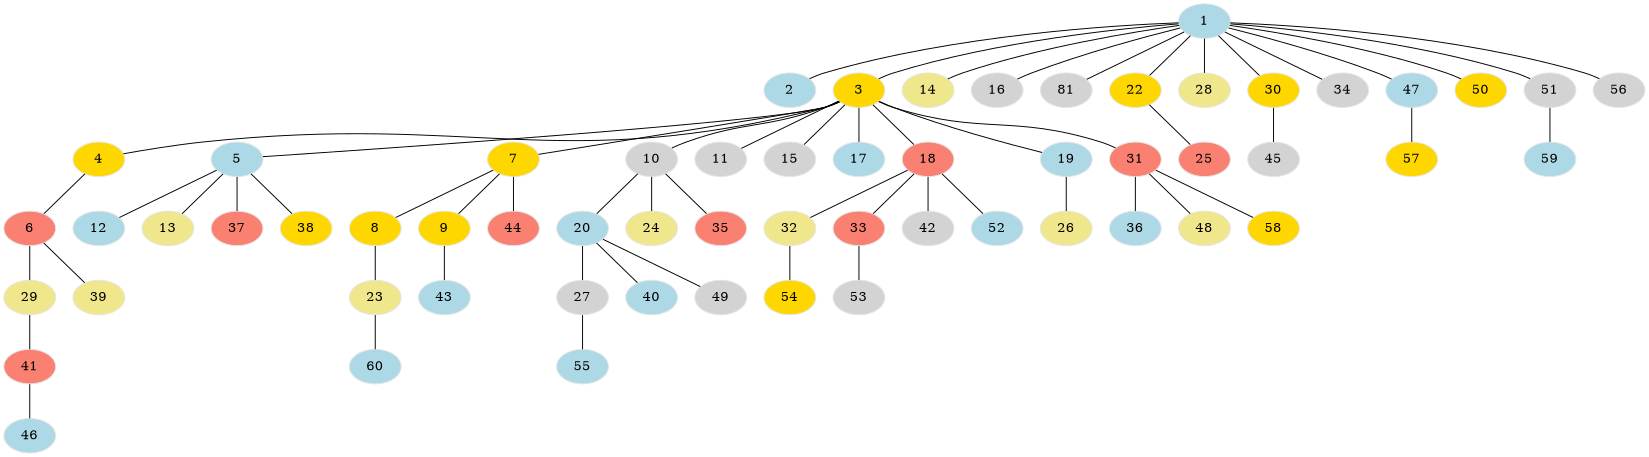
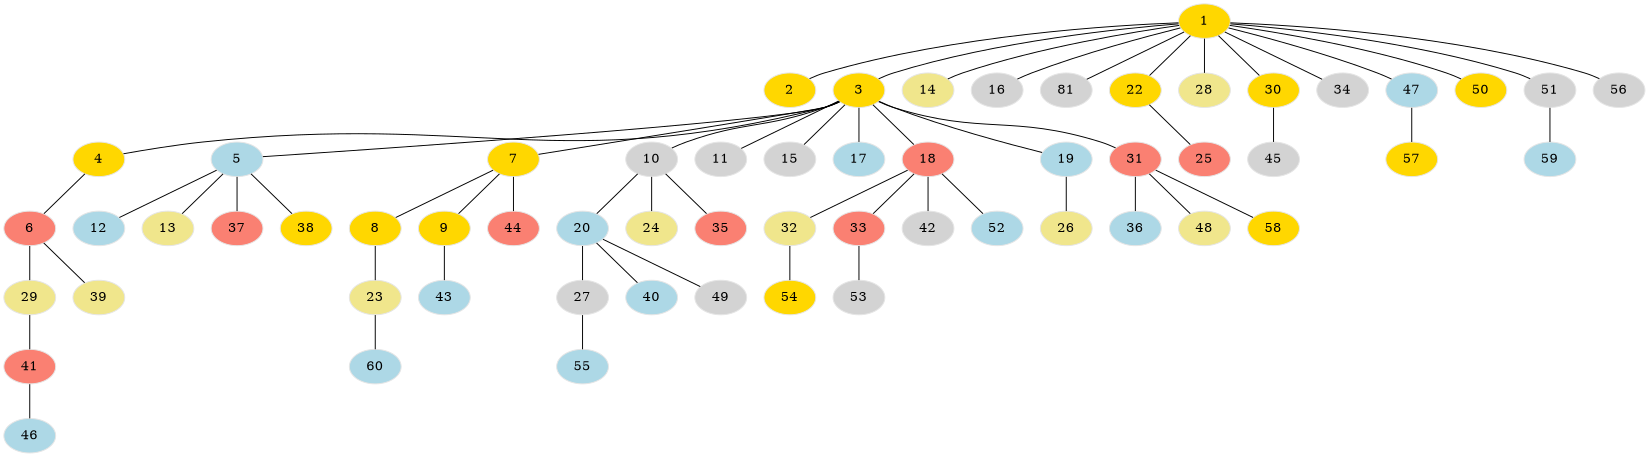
(1204, 21) -> (1204, 21)
(790, 90) -> (790, 90)
